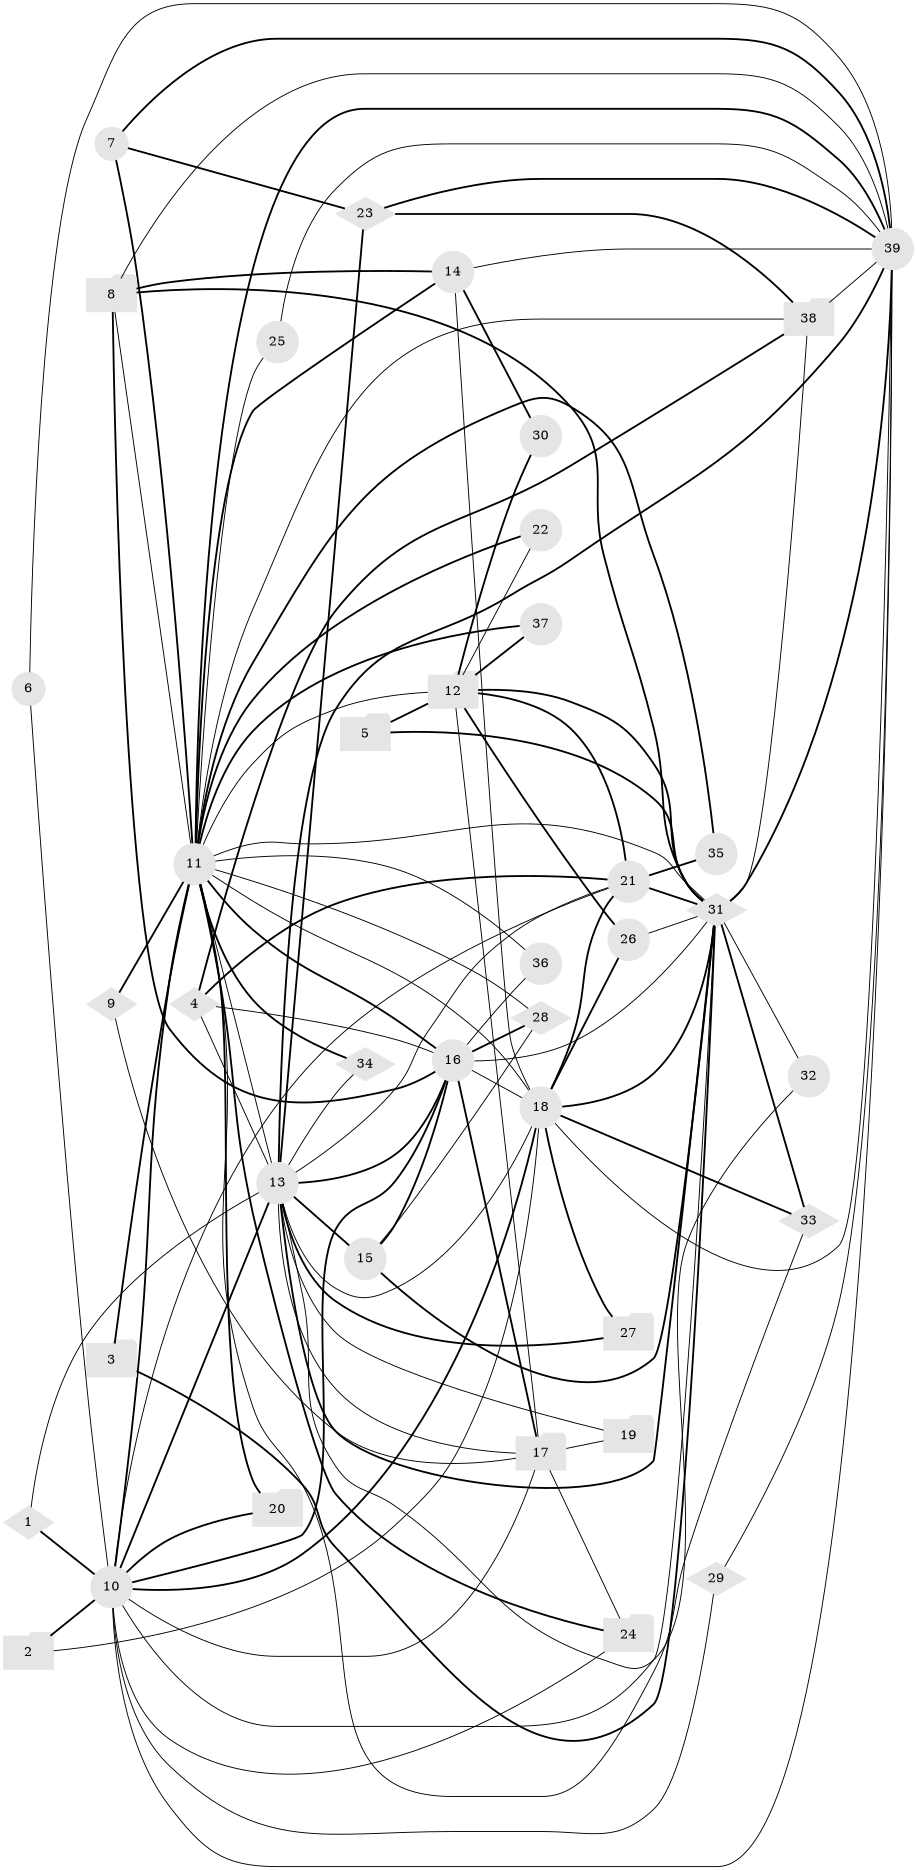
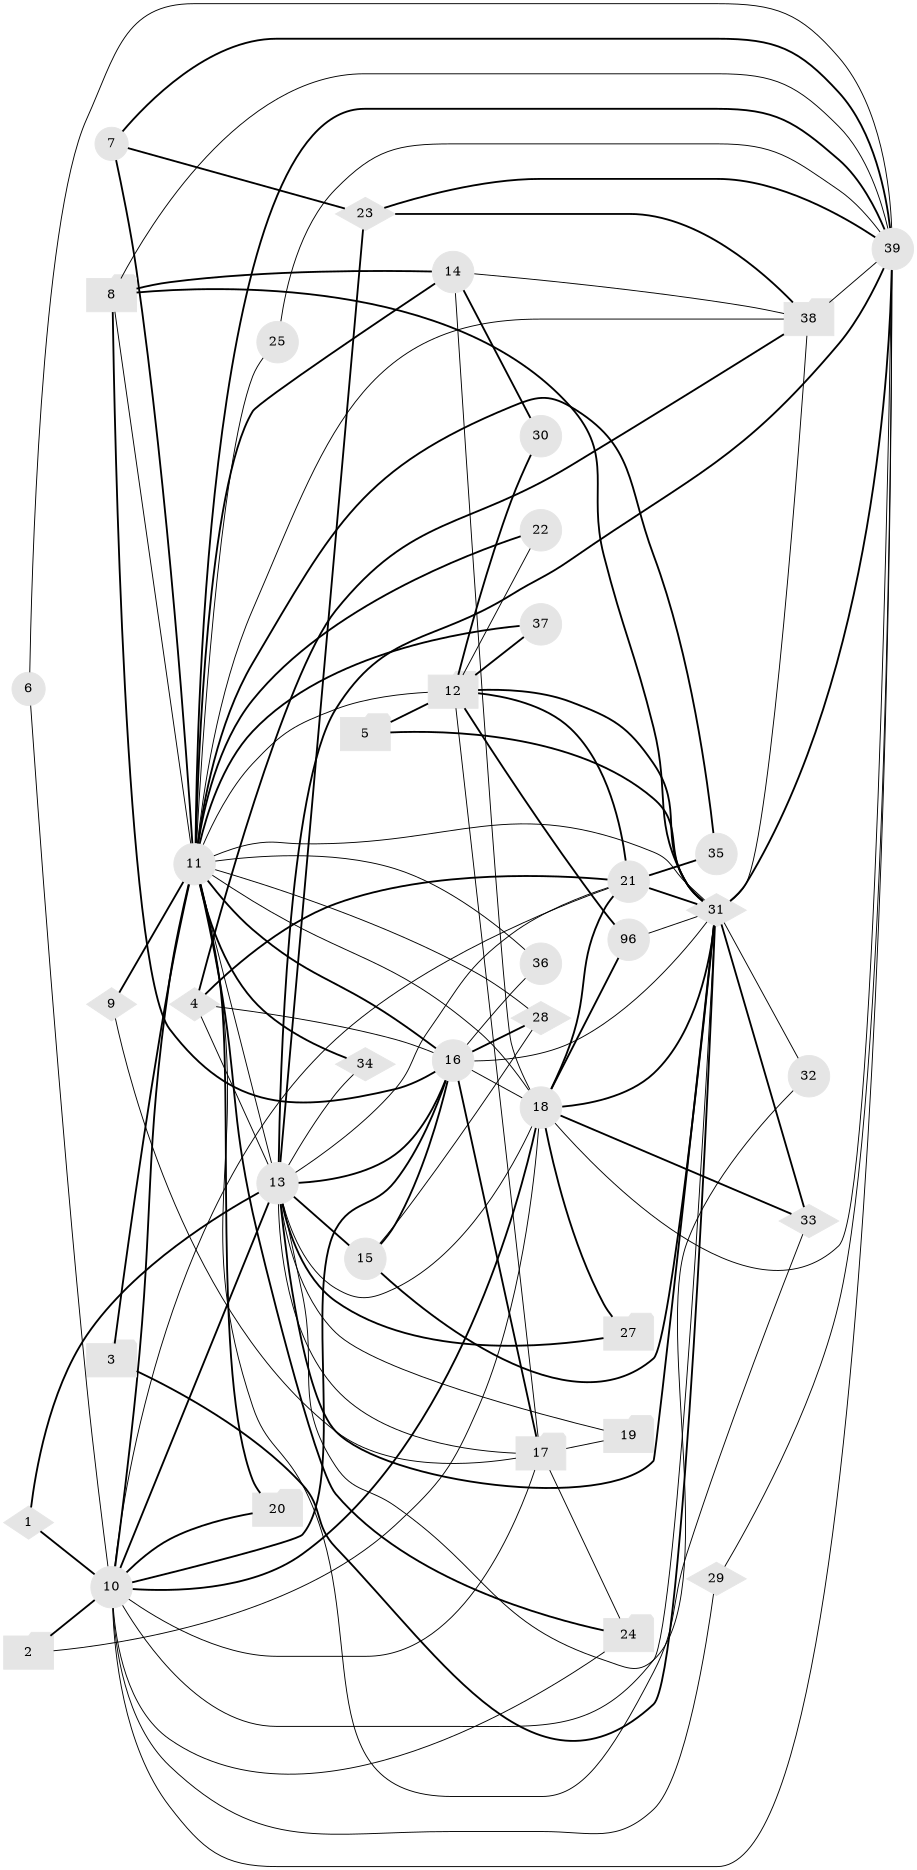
(672, 249) -> (630, 290)
(629, 940) -> (629, 940)
(100, 1318) -> (100, 1318)
